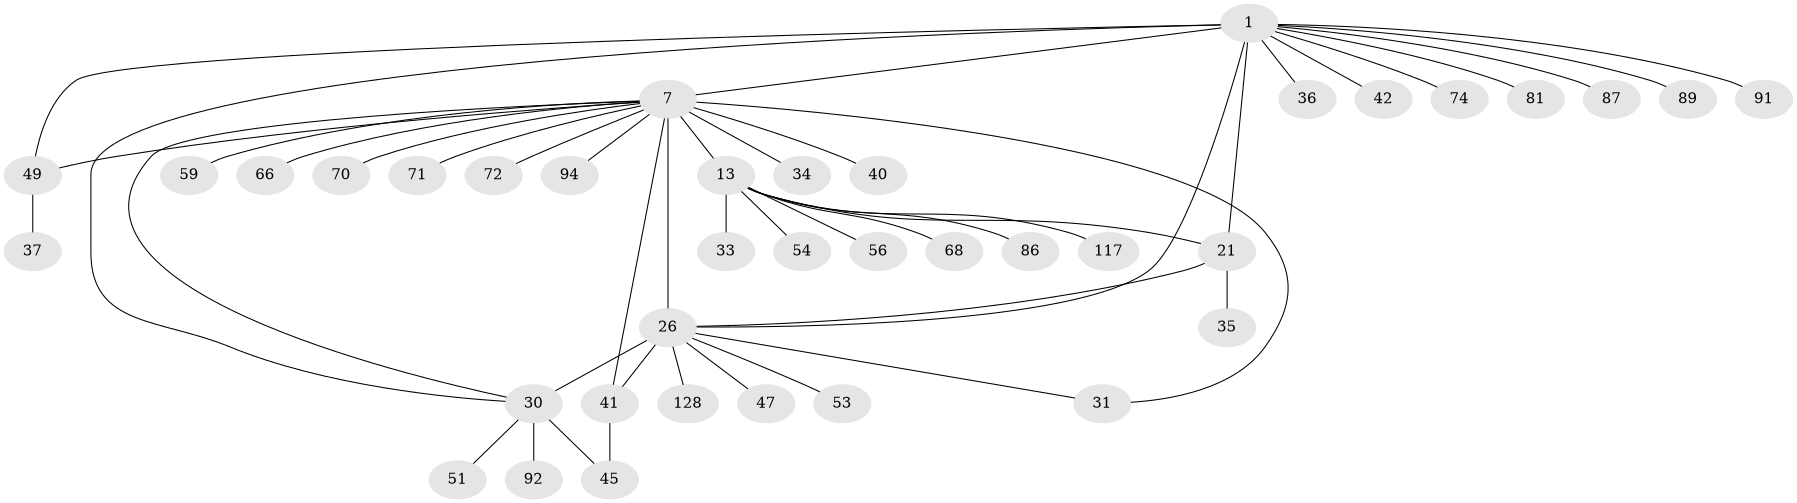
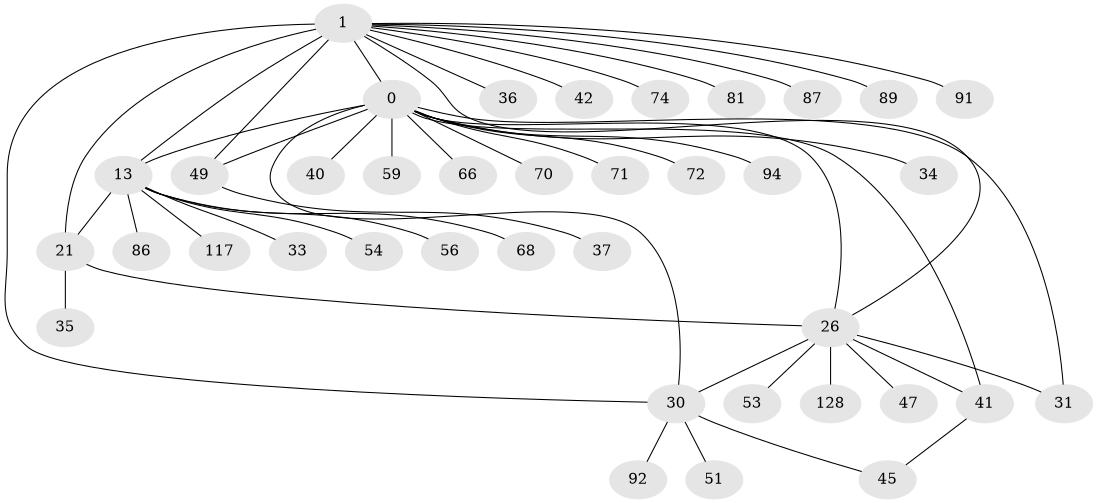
none -> (229, 94)
(668, 99) -> (392, 99)
